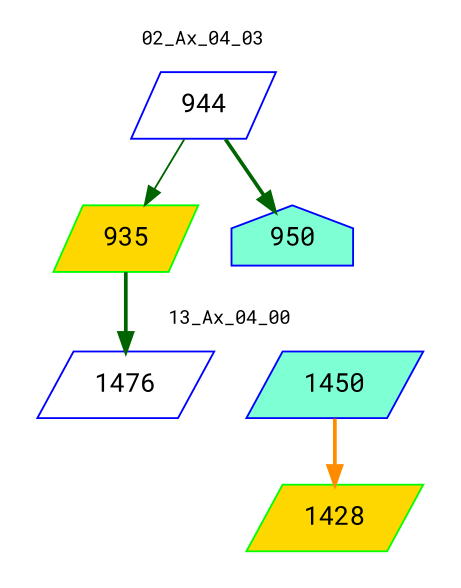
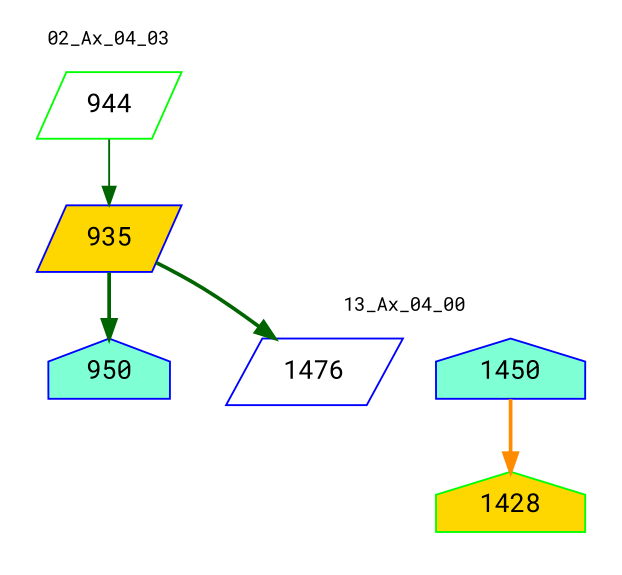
(203, 105) -> (109, 105)
(245, 167) -> (109, 296)
(126, 239) -> (109, 239)
(335, 385) -> (511, 372)
(335, 518) -> (511, 505)
